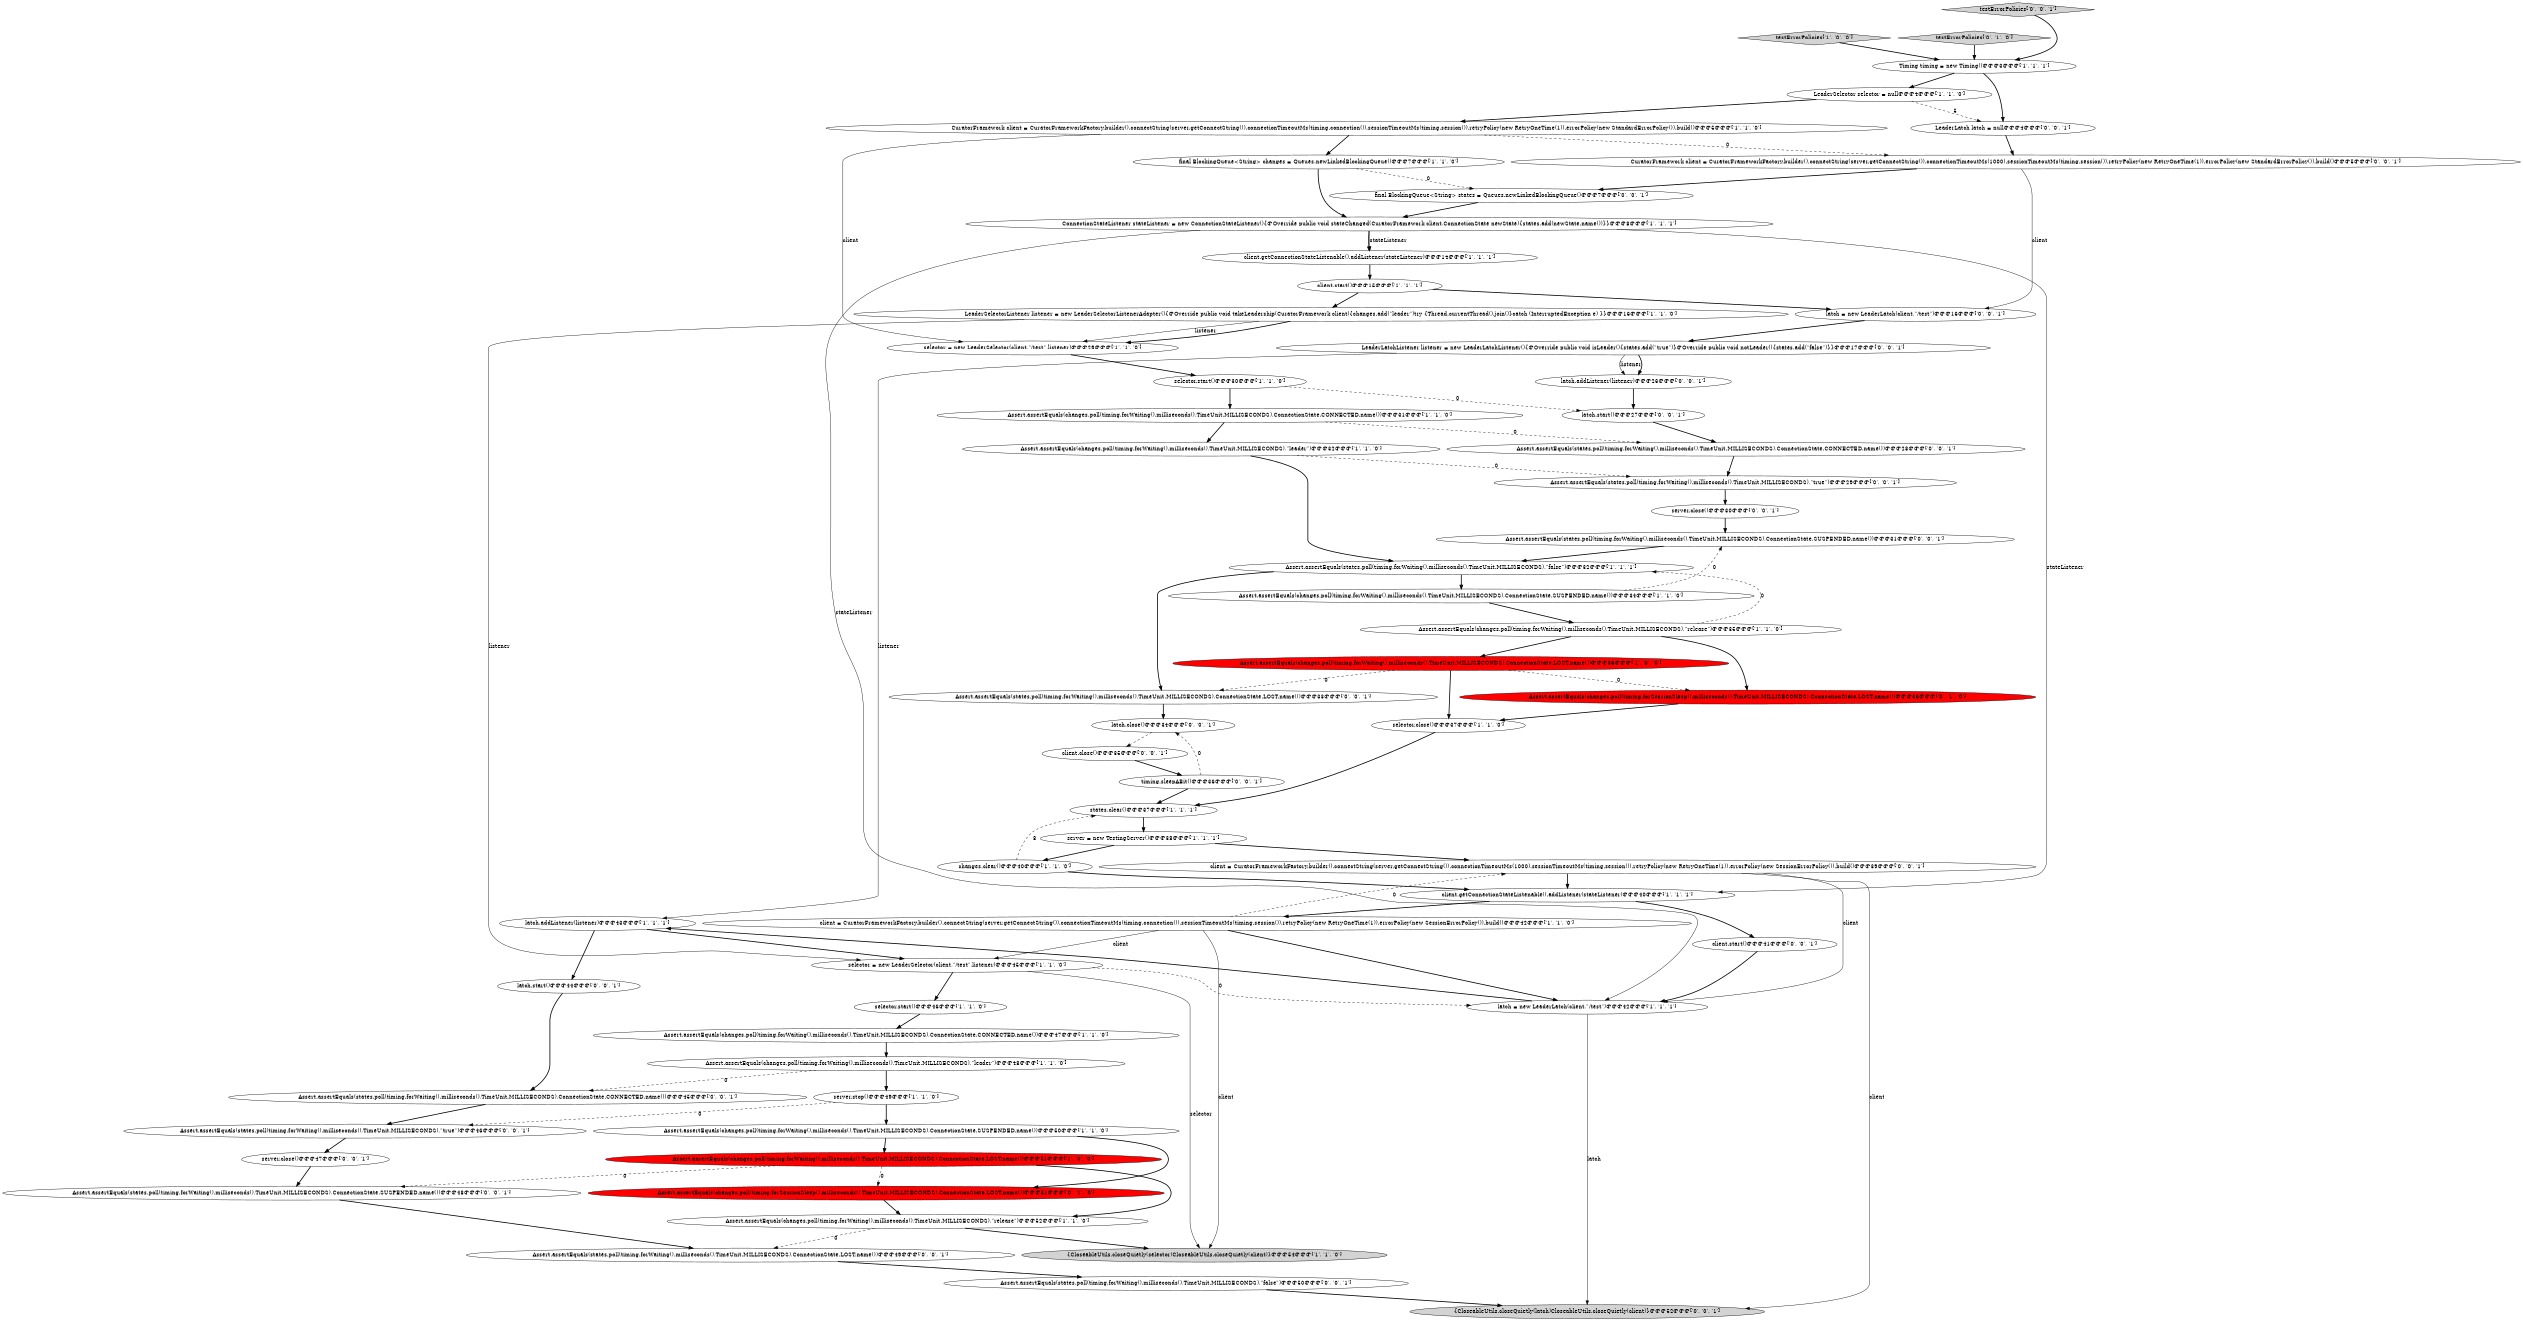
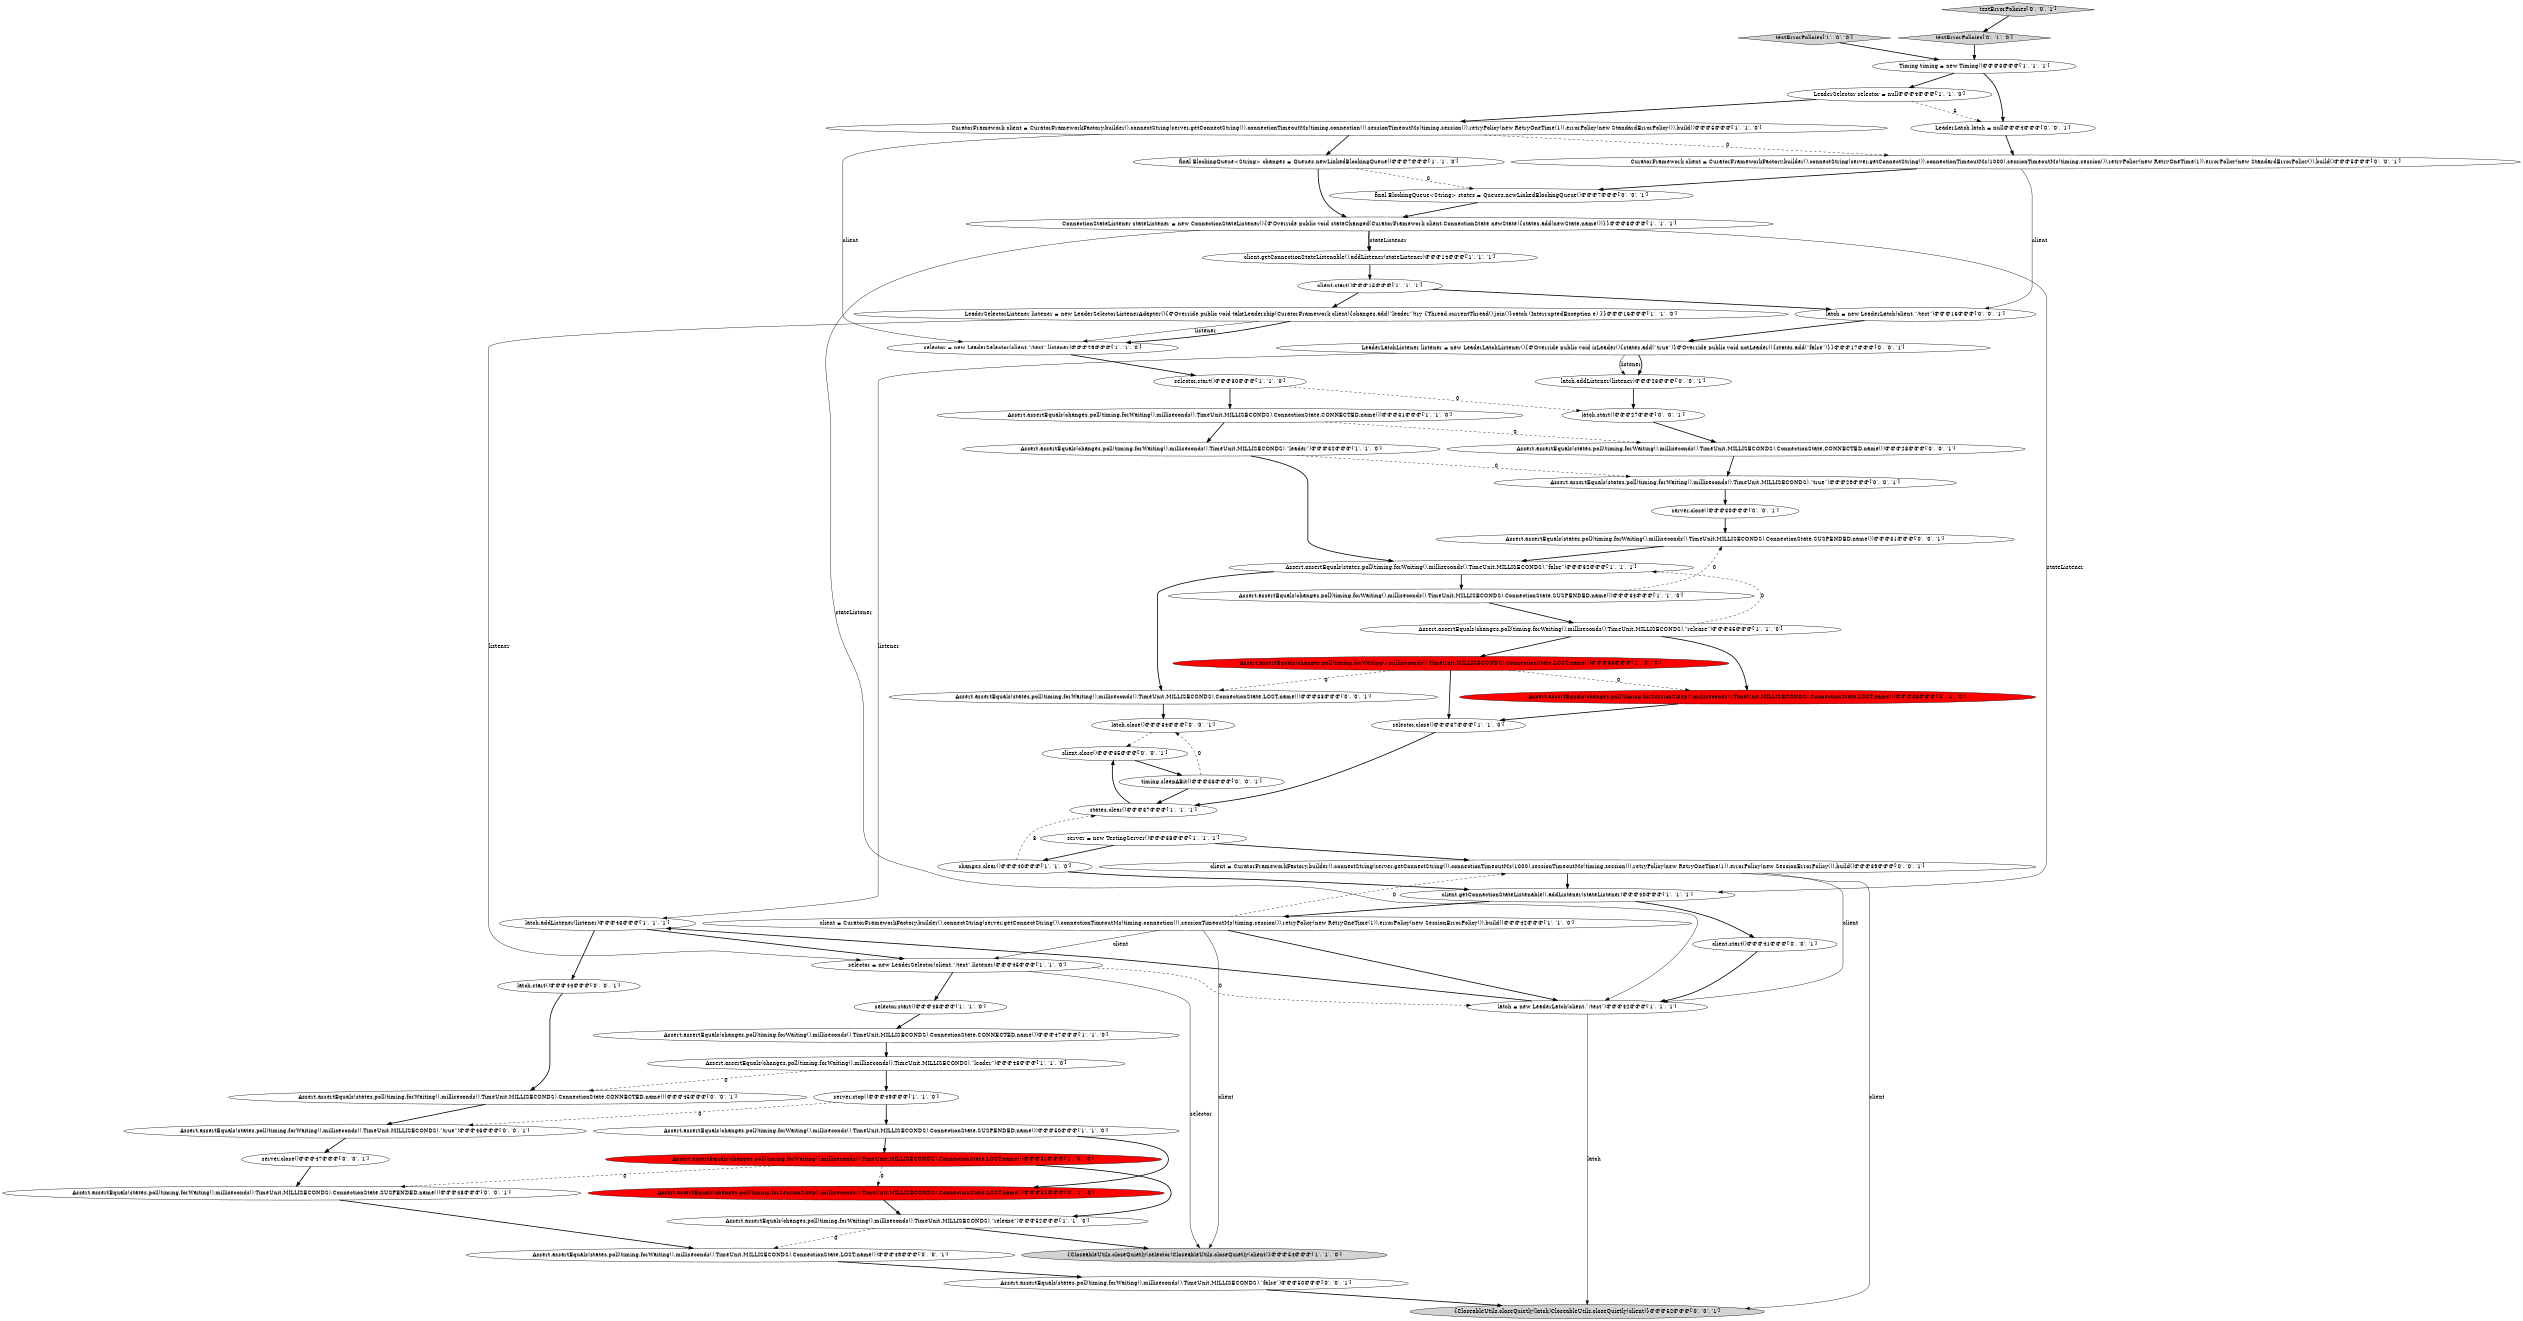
(2055, 44) -> (1998, 23)
(1144, 822) -> (1115, 787)
